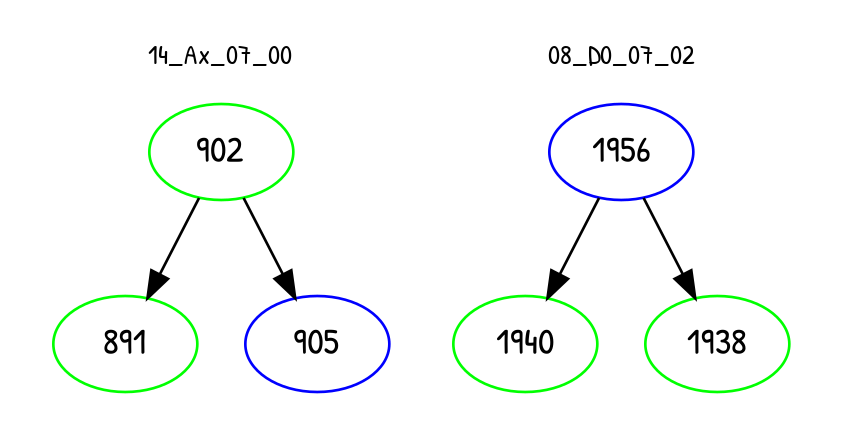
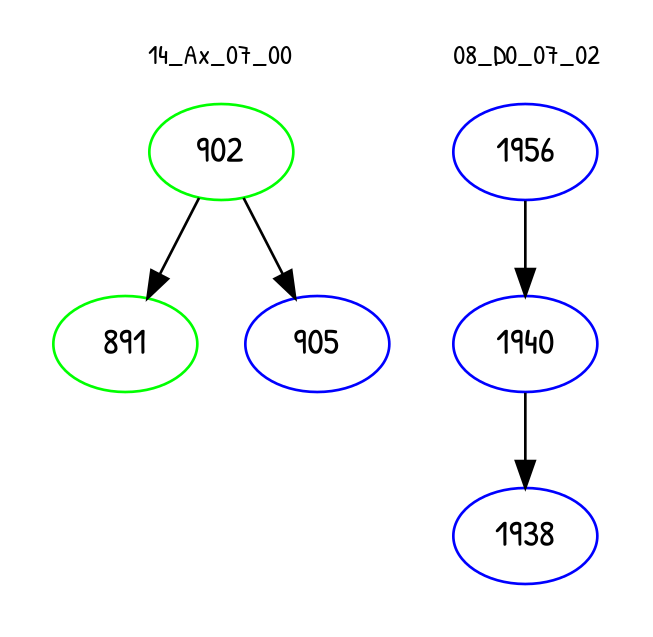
(663, 236) -> (525, 427)
(525, 344) -> (525, 344)
(717, 344) -> (525, 536)
